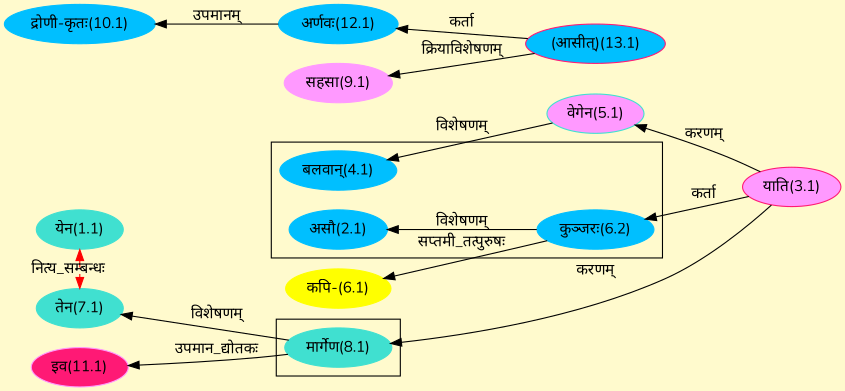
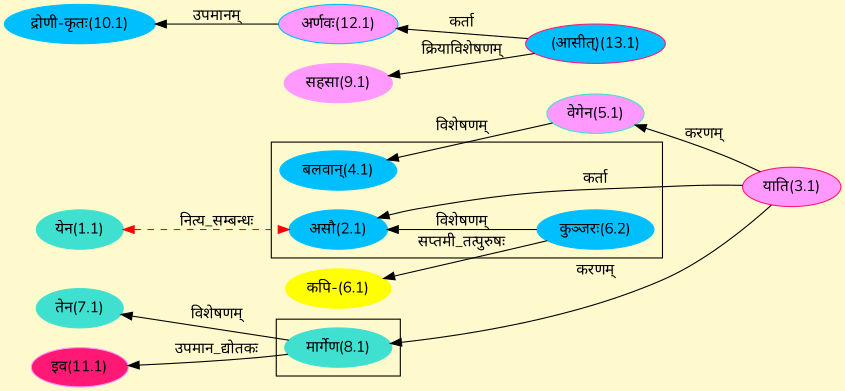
(338, 24) -> (338, 24)
(702, 207) -> (565, 191)
(80, 269) -> (206, 230)
